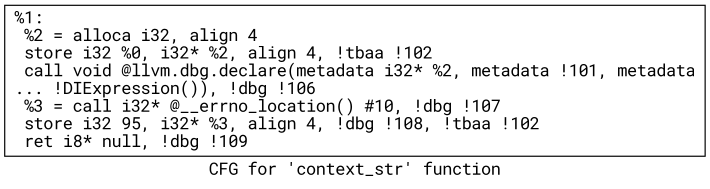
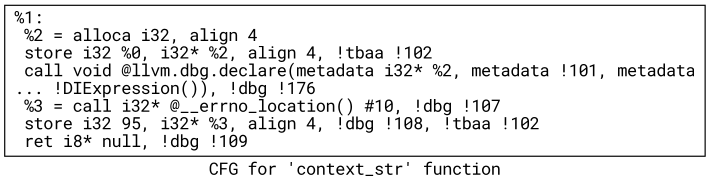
(165, 89) -> (165, 89)
